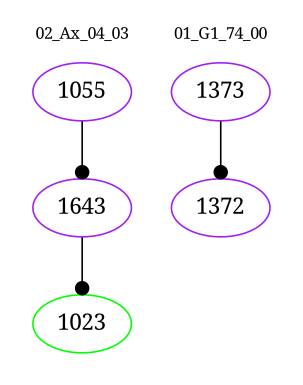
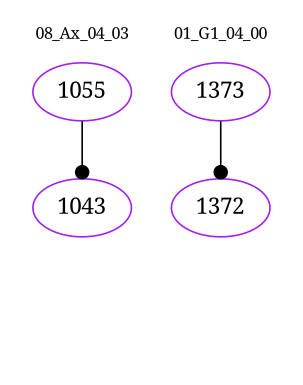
(82, 35) -> (82, 35)
(221, 35) -> (221, 35)
(82, 208) -> (82, 208)
(82, 324) -> none
